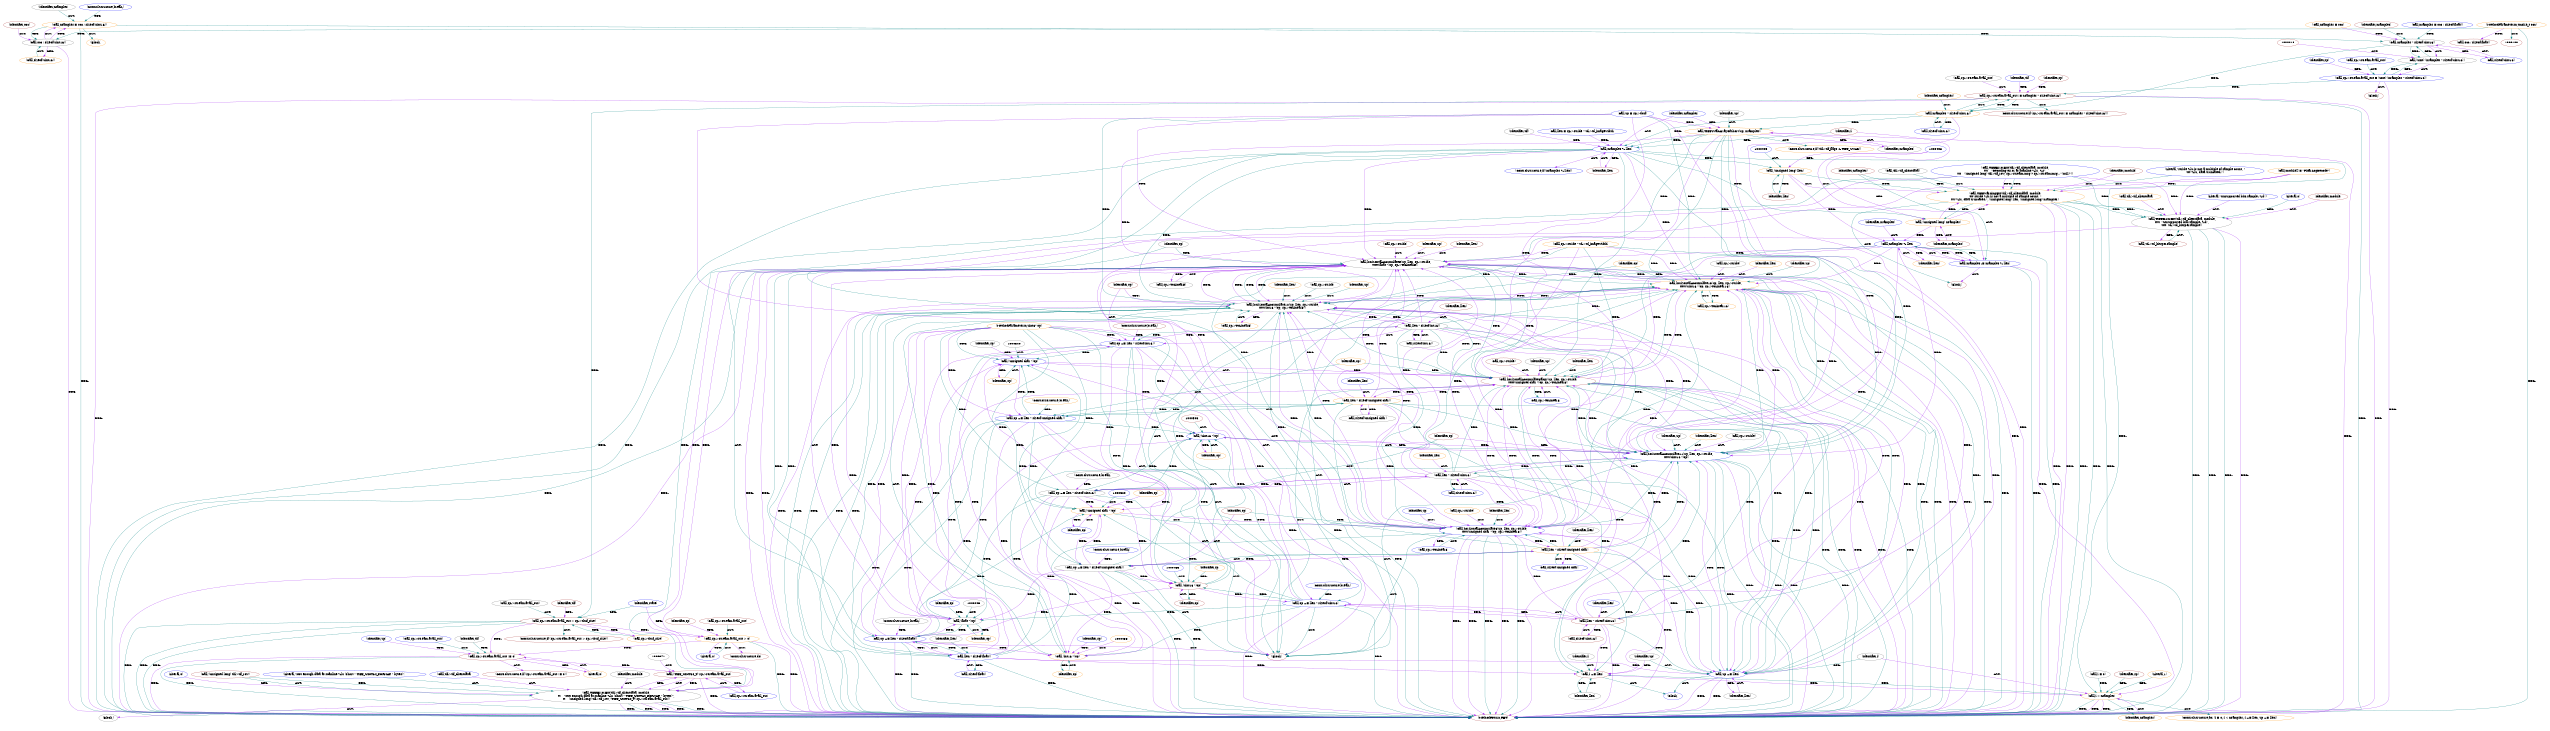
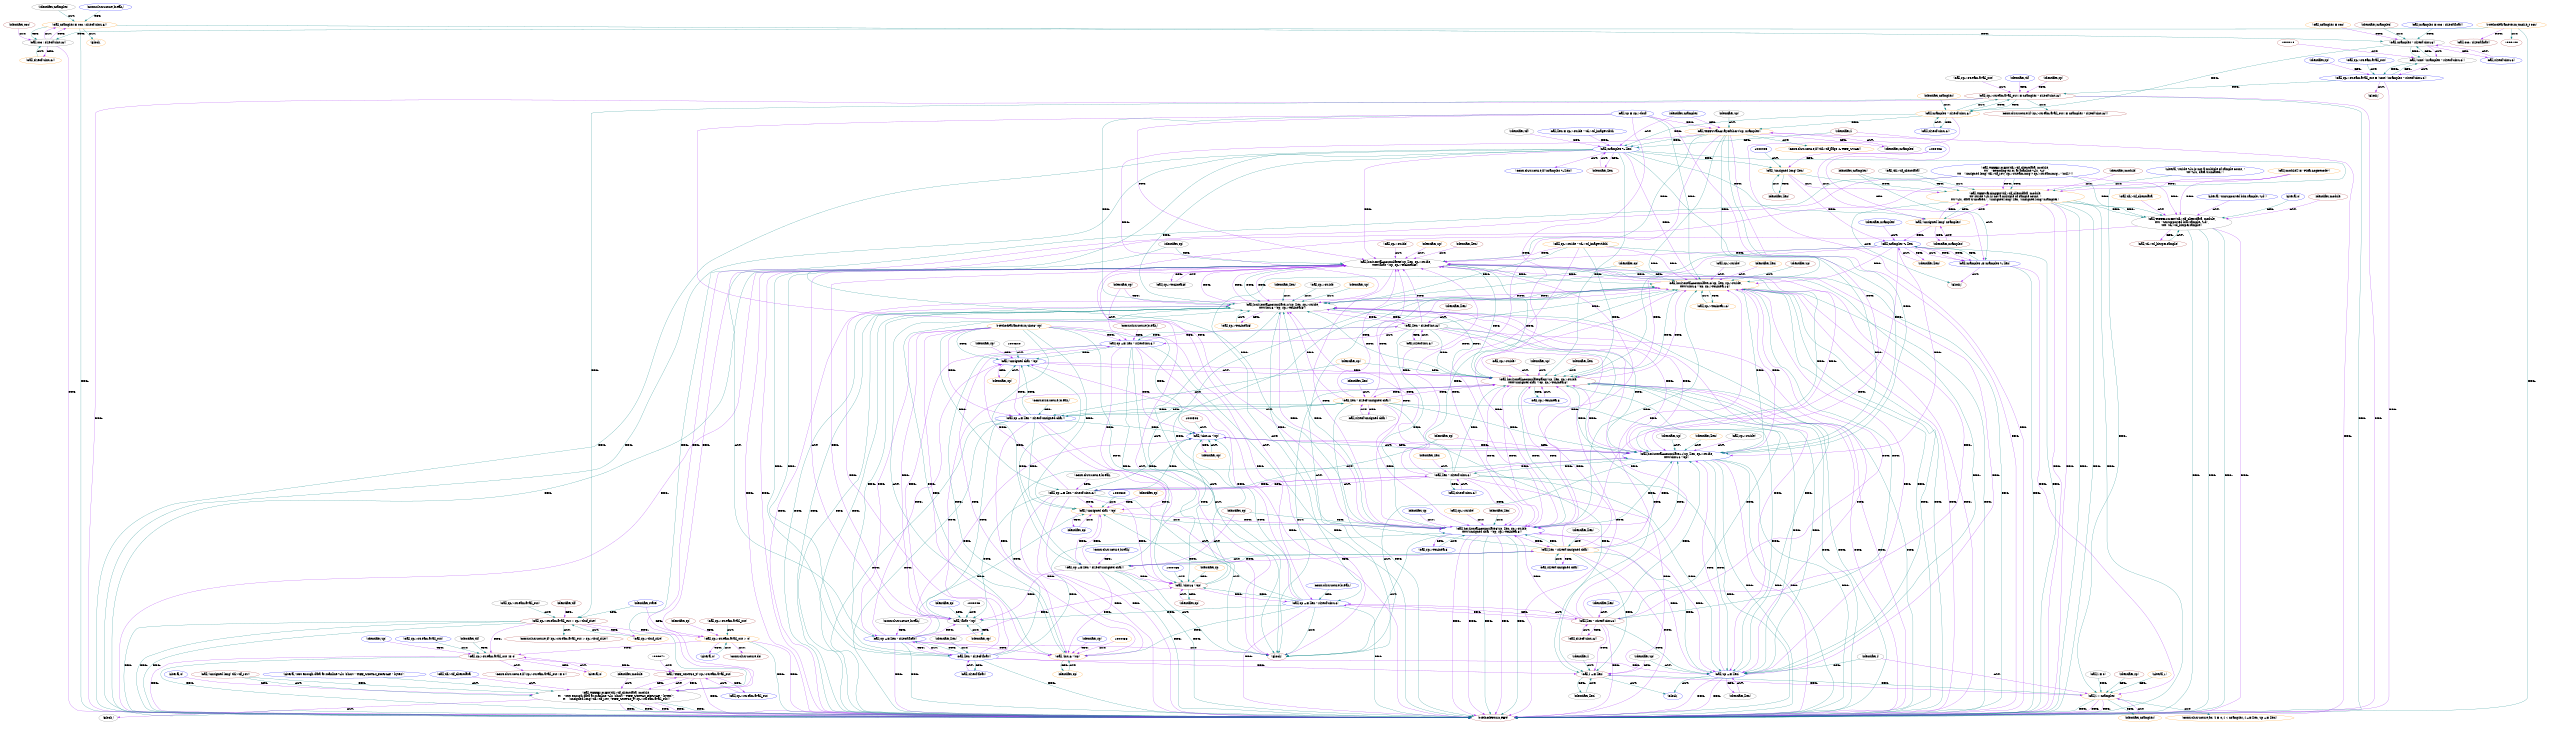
(596, 630) -> (596, 630)
(943, 633) -> none
